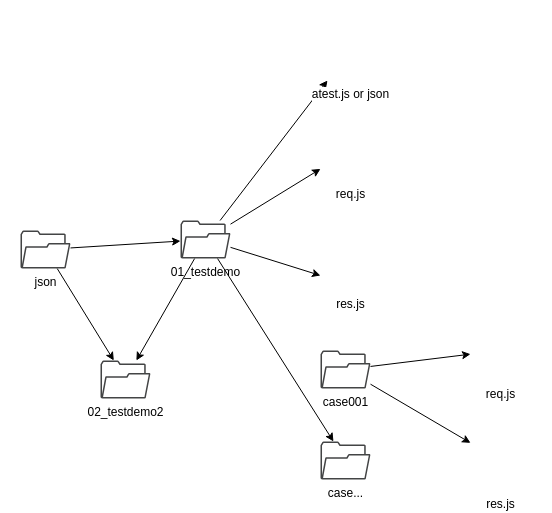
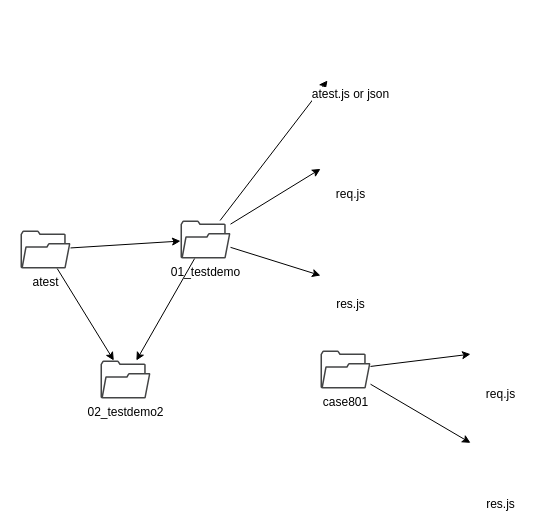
(46, 283) -> (46, 283)
(274, 347) -> none
(346, 403) -> (346, 403)
(346, 461) -> none
